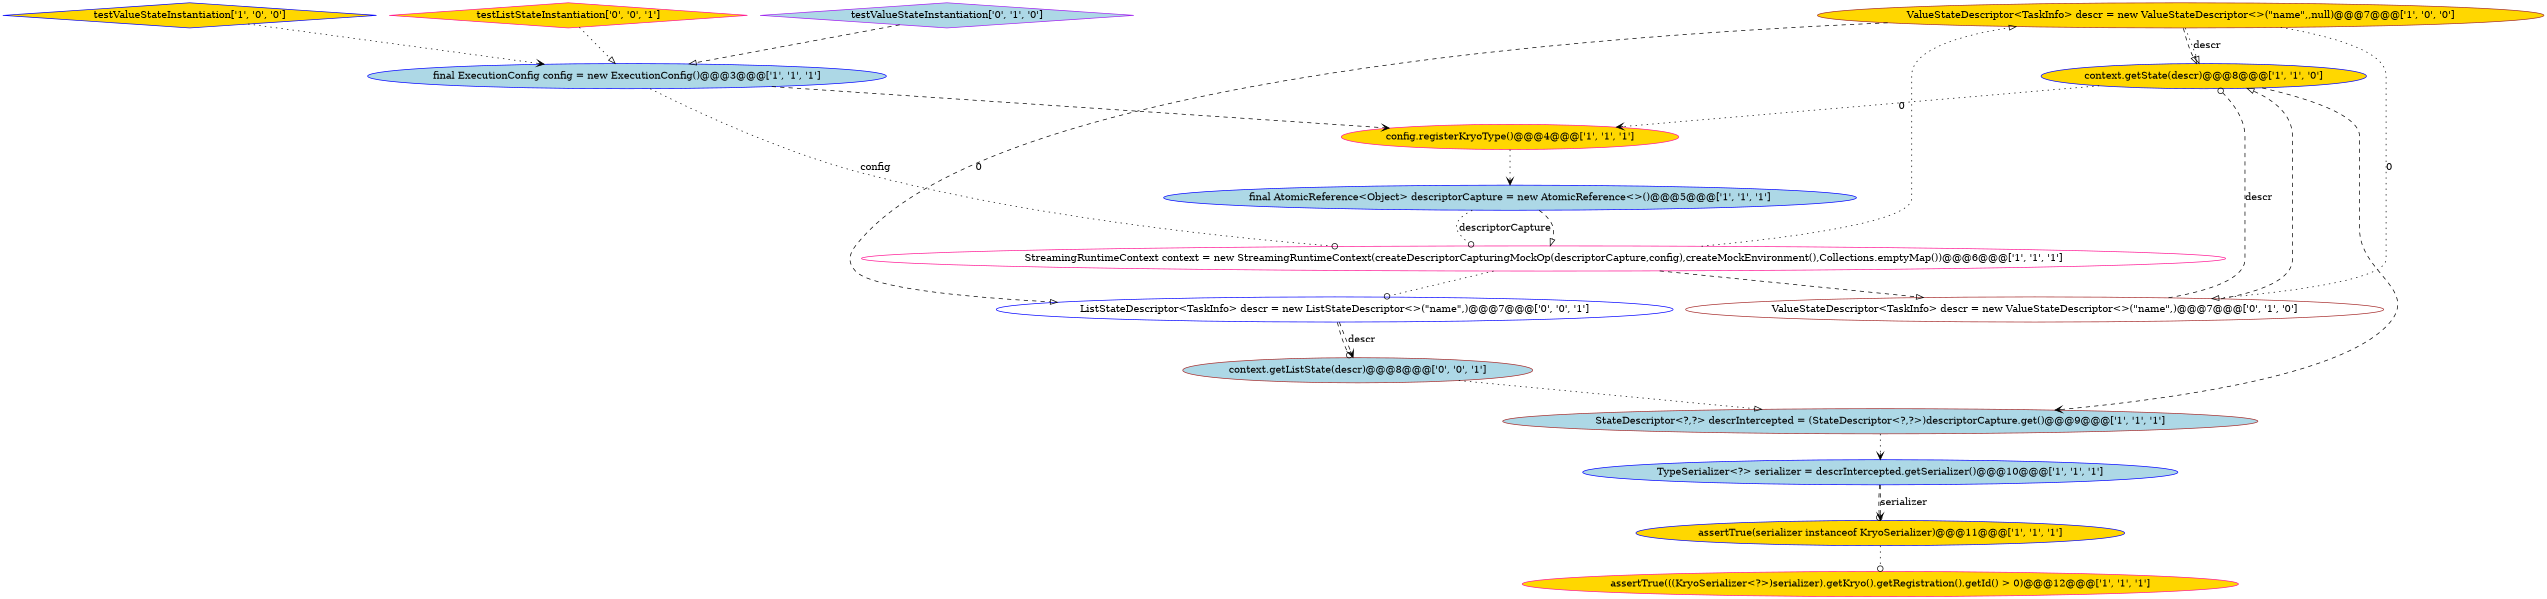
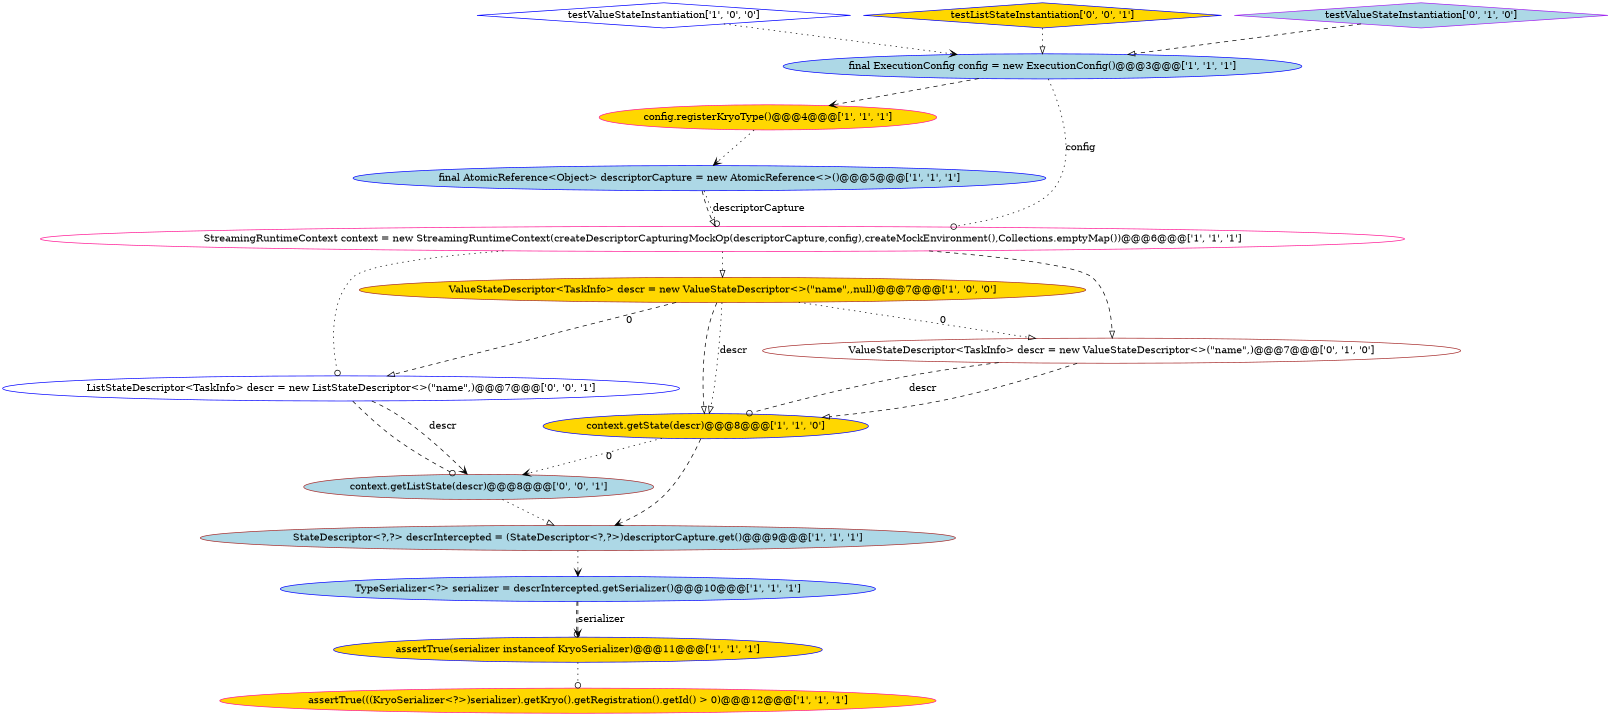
(190, 15) -> (664, 15)
(568, 15) -> (1042, 15)
(1861, 106) -> (596, 456)
